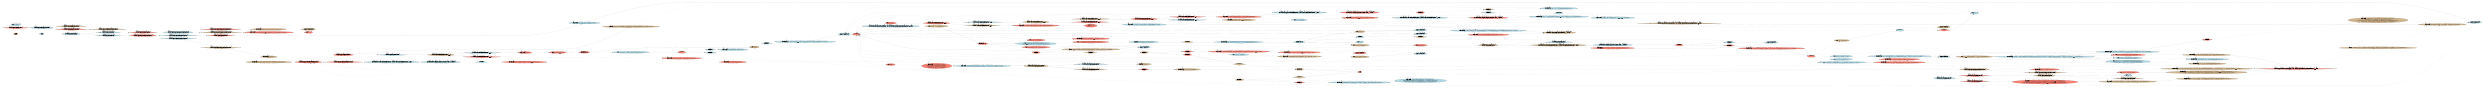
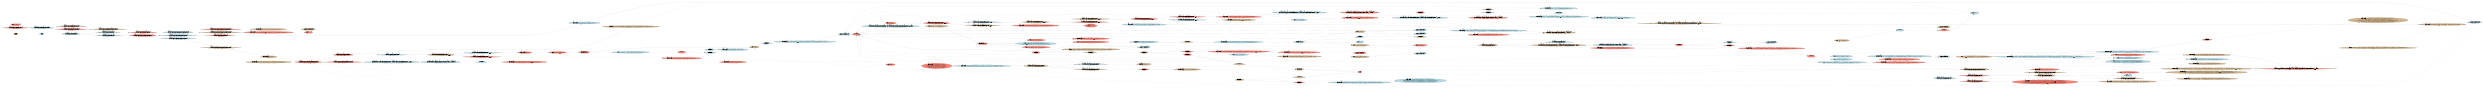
(16, 25) -> (16, 25)
